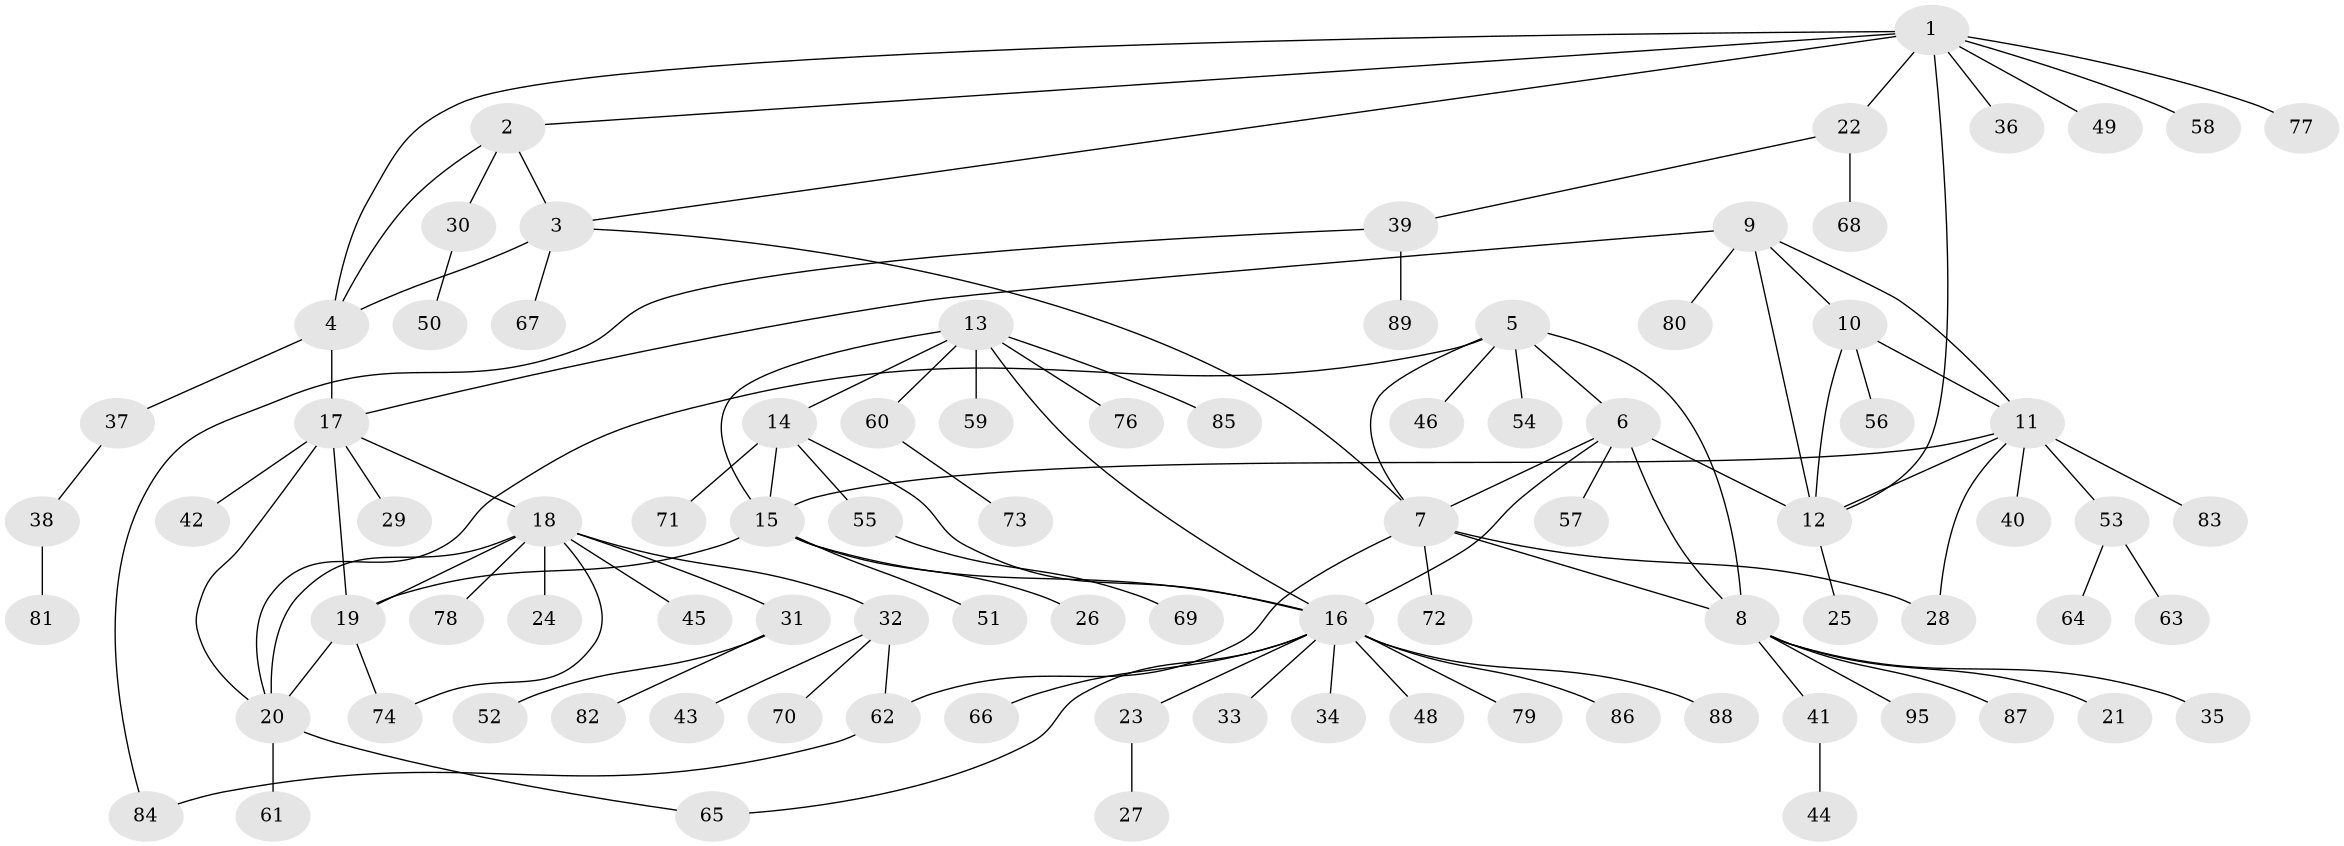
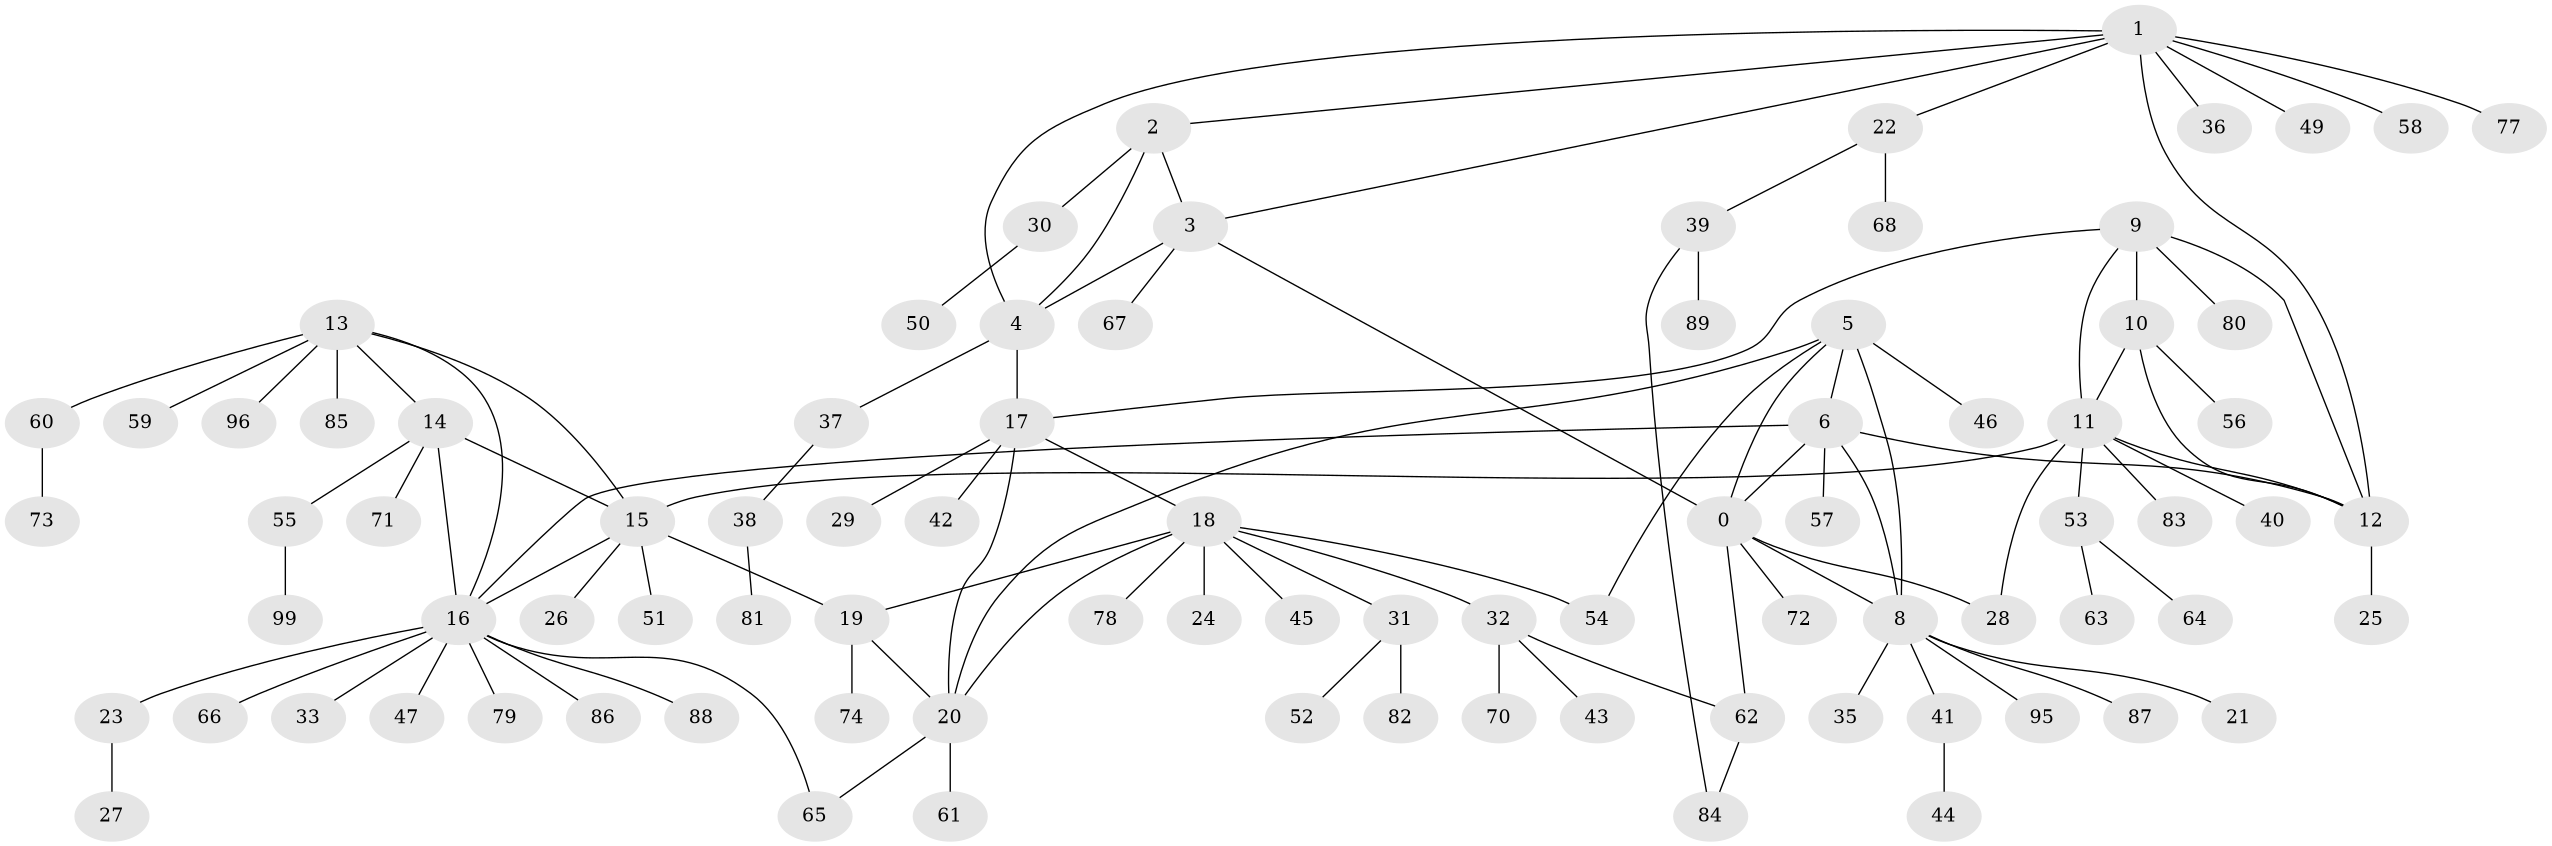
(1126, 423) -> (239, 423)
(340, 521) -> none
(1421, 522) -> (1724, 522)
(1186, 620) -> (285, 620)
(564, 671) -> (1407, 557)
(1328, 718) -> none
(1427, 718) -> (407, 718)
